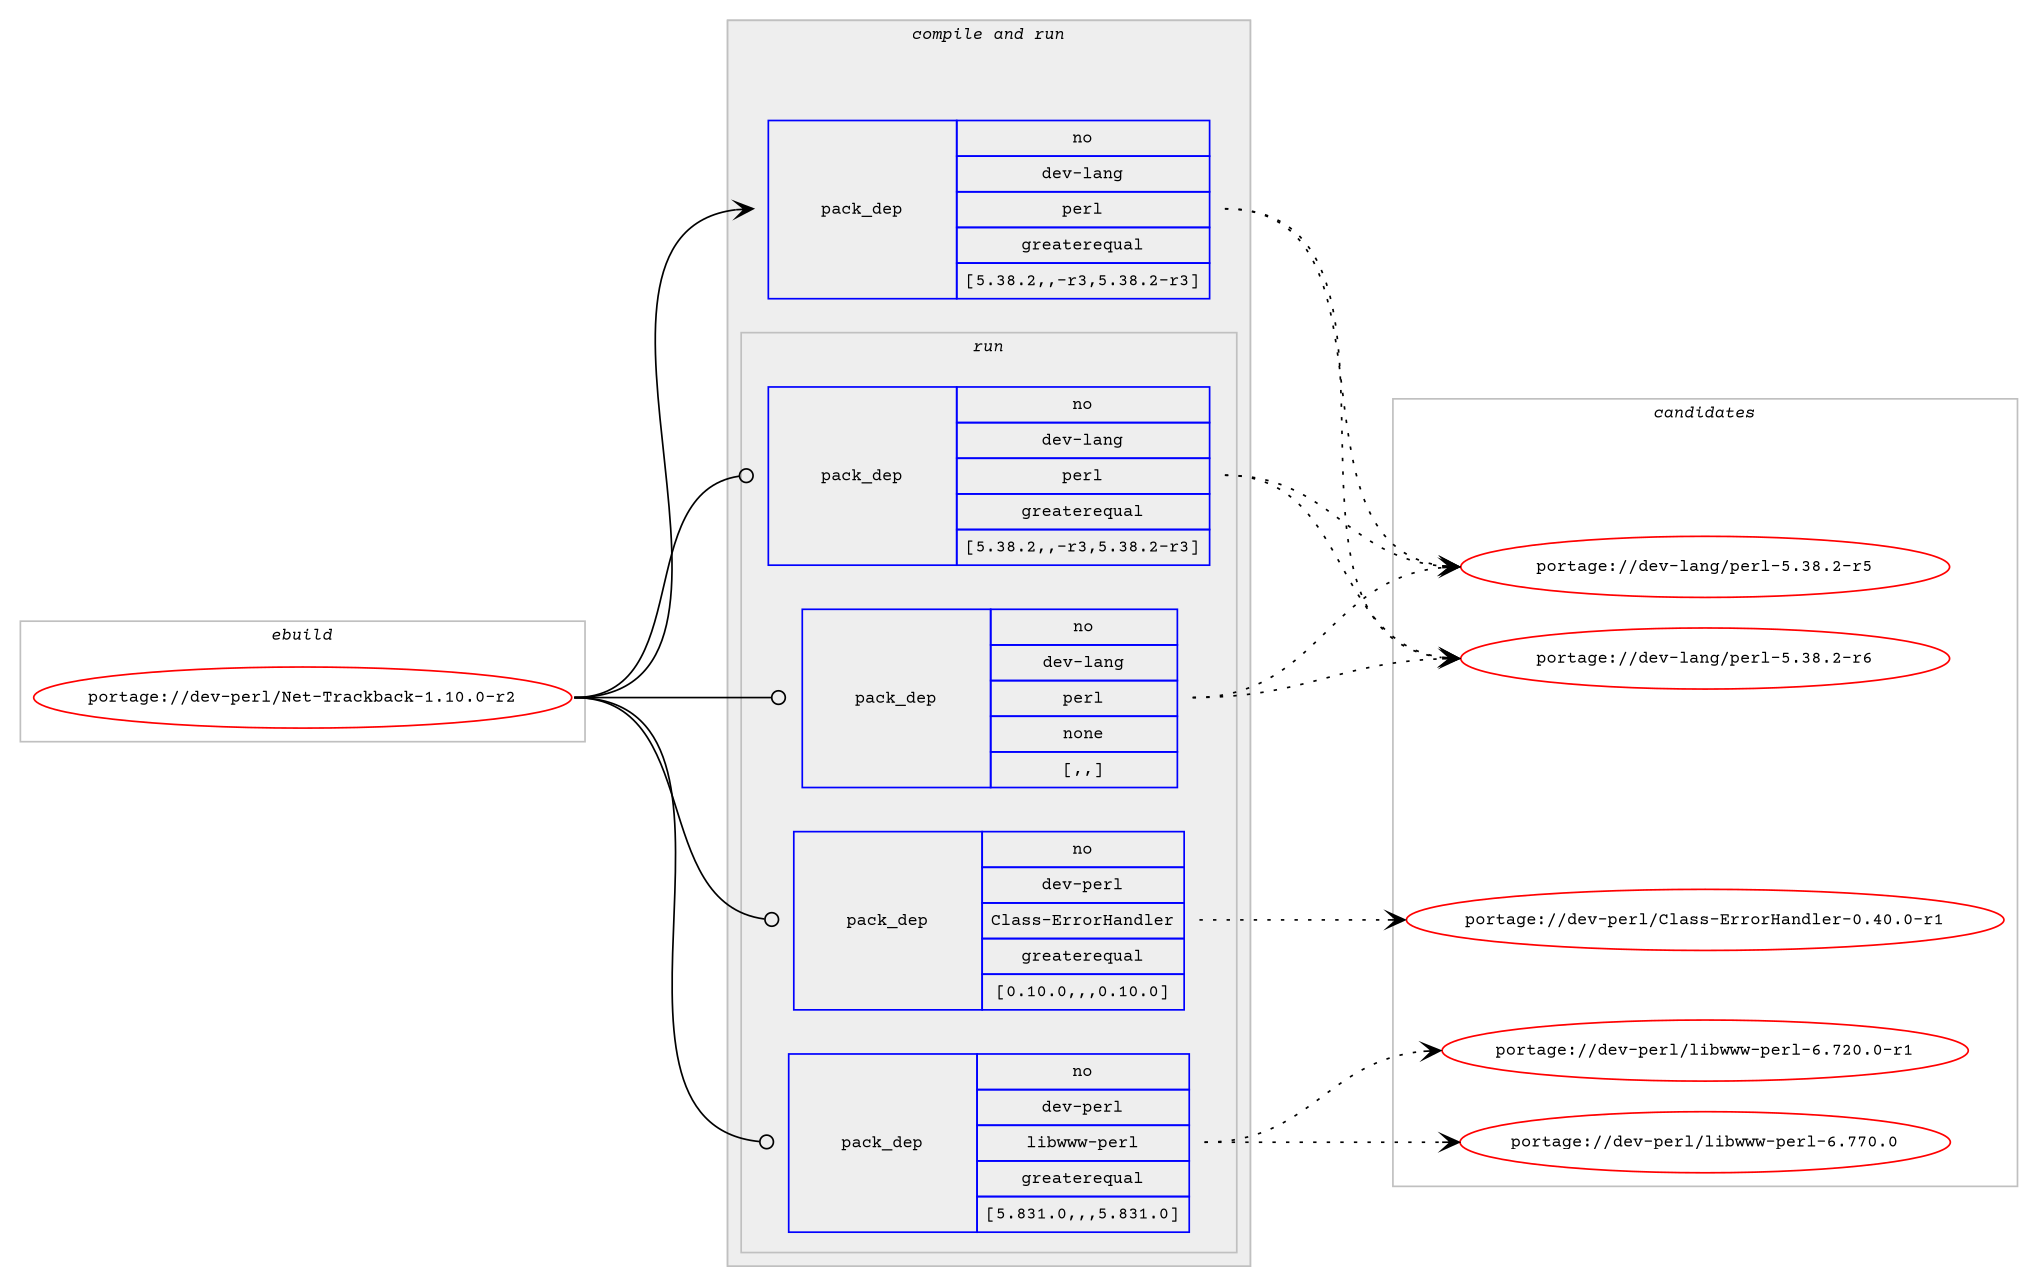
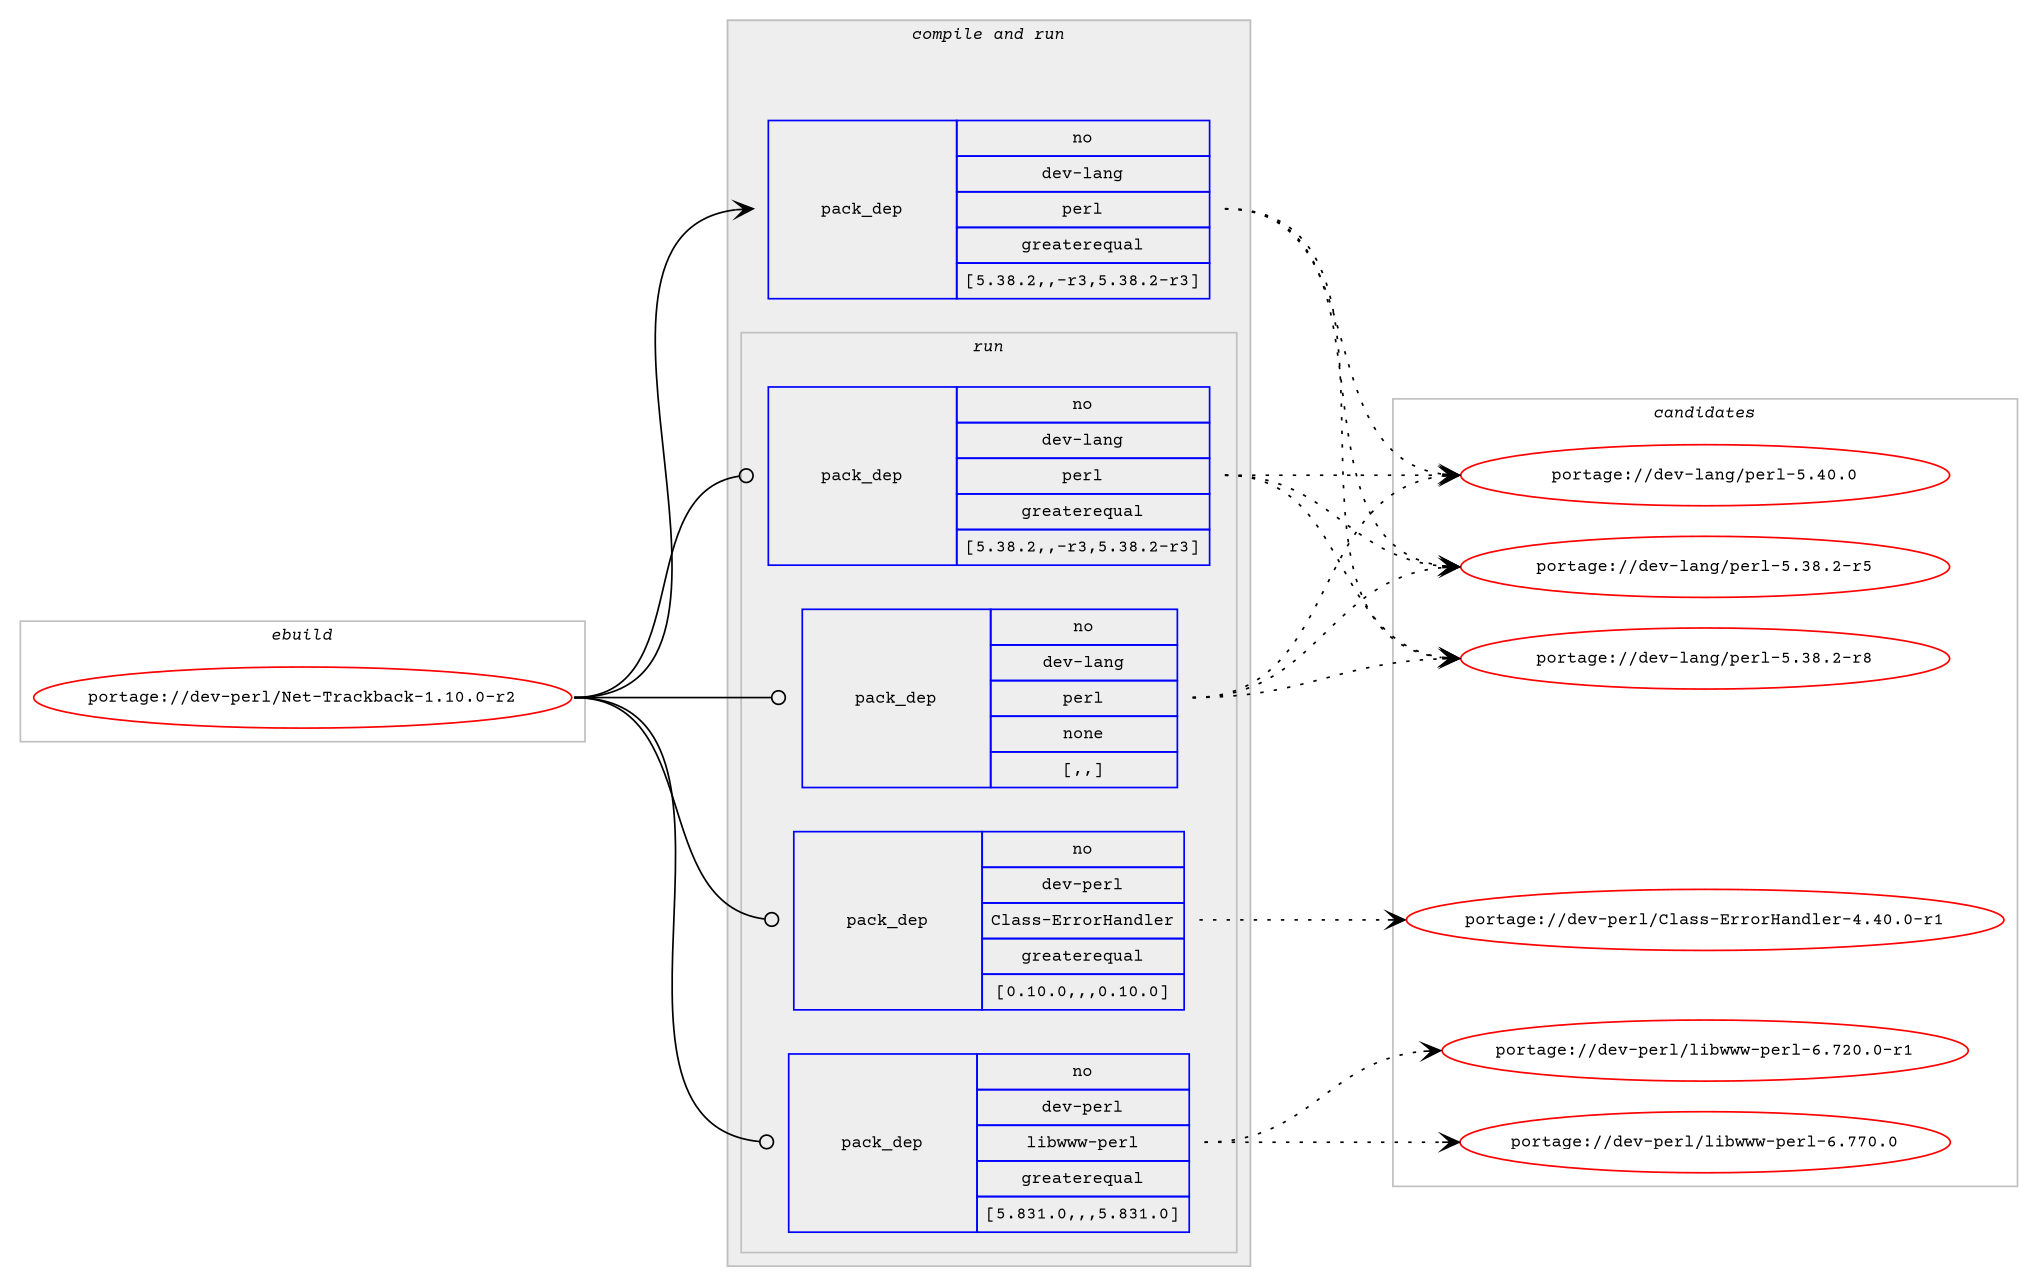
none -> (1705, 475)
(1705, 659) -> (1705, 659)
(1705, 920) -> (1705, 920)
